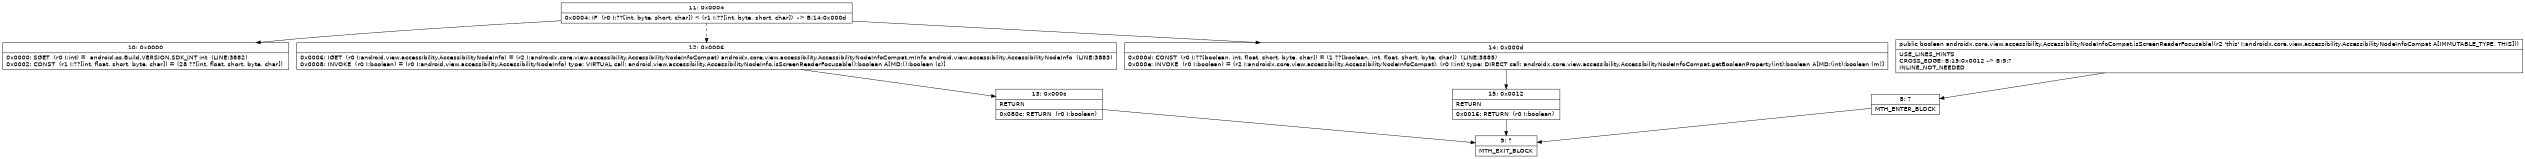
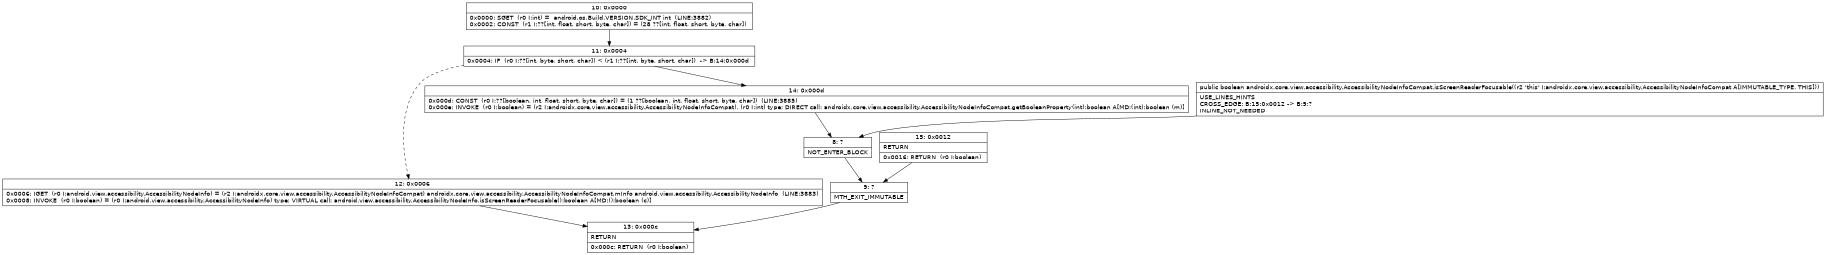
(411, 30) -> (609, 36)
(1506, 77) -> (822, 123)
(1906, 109) -> (838, 152)
(1049, 114) -> (641, 247)
(1287, 126) -> (769, 218)
(1506, 151) -> (869, 197)
